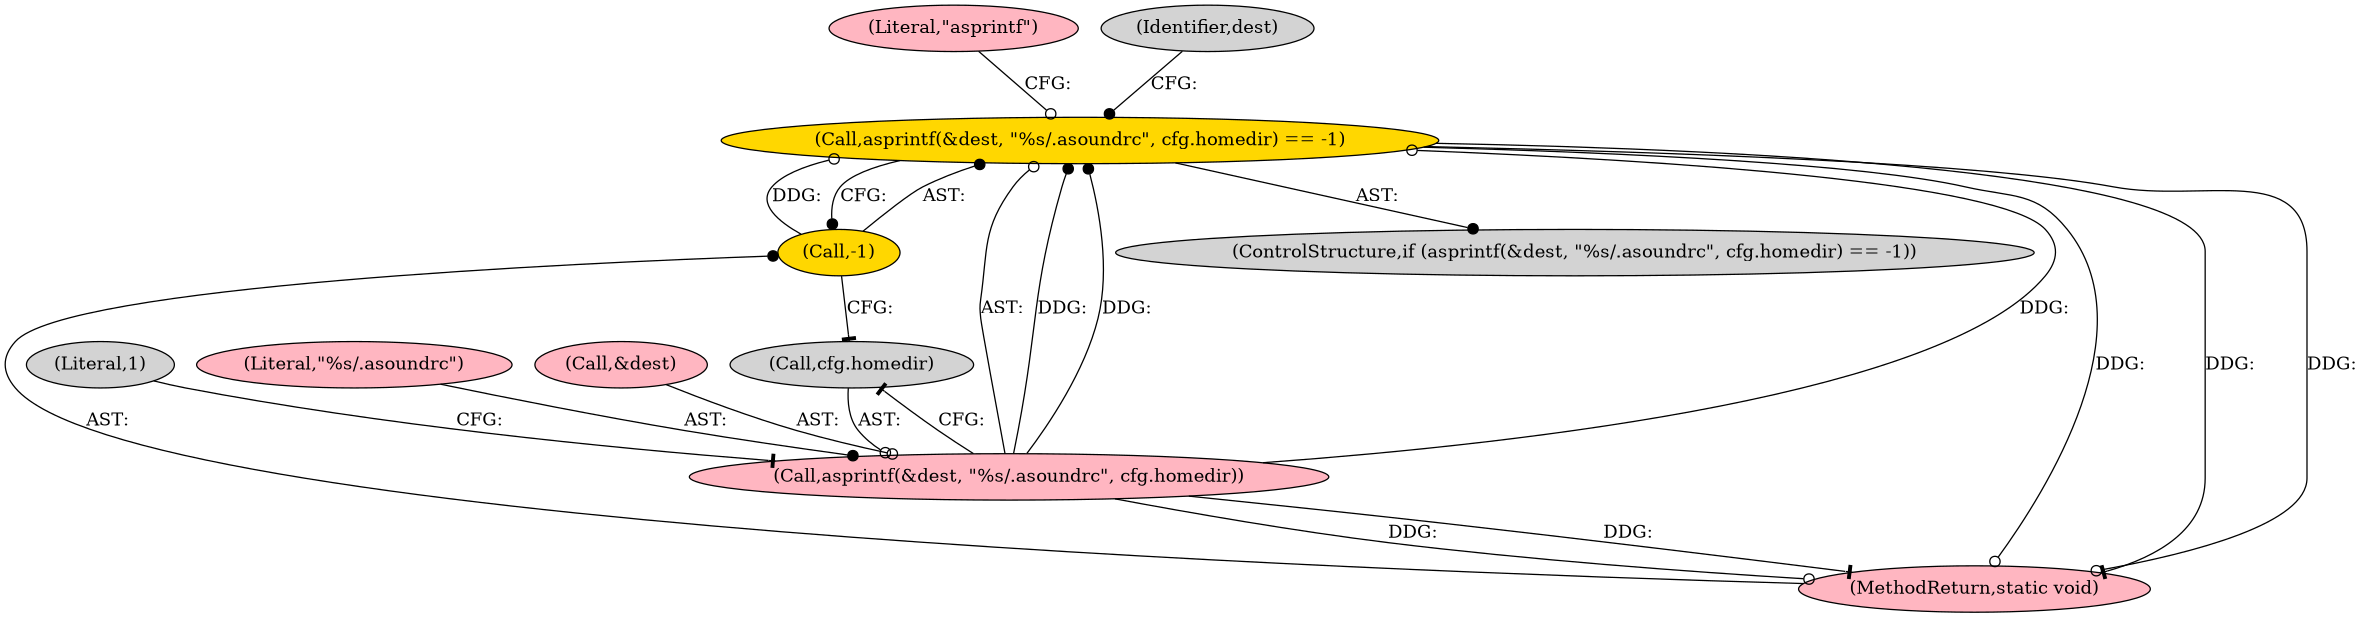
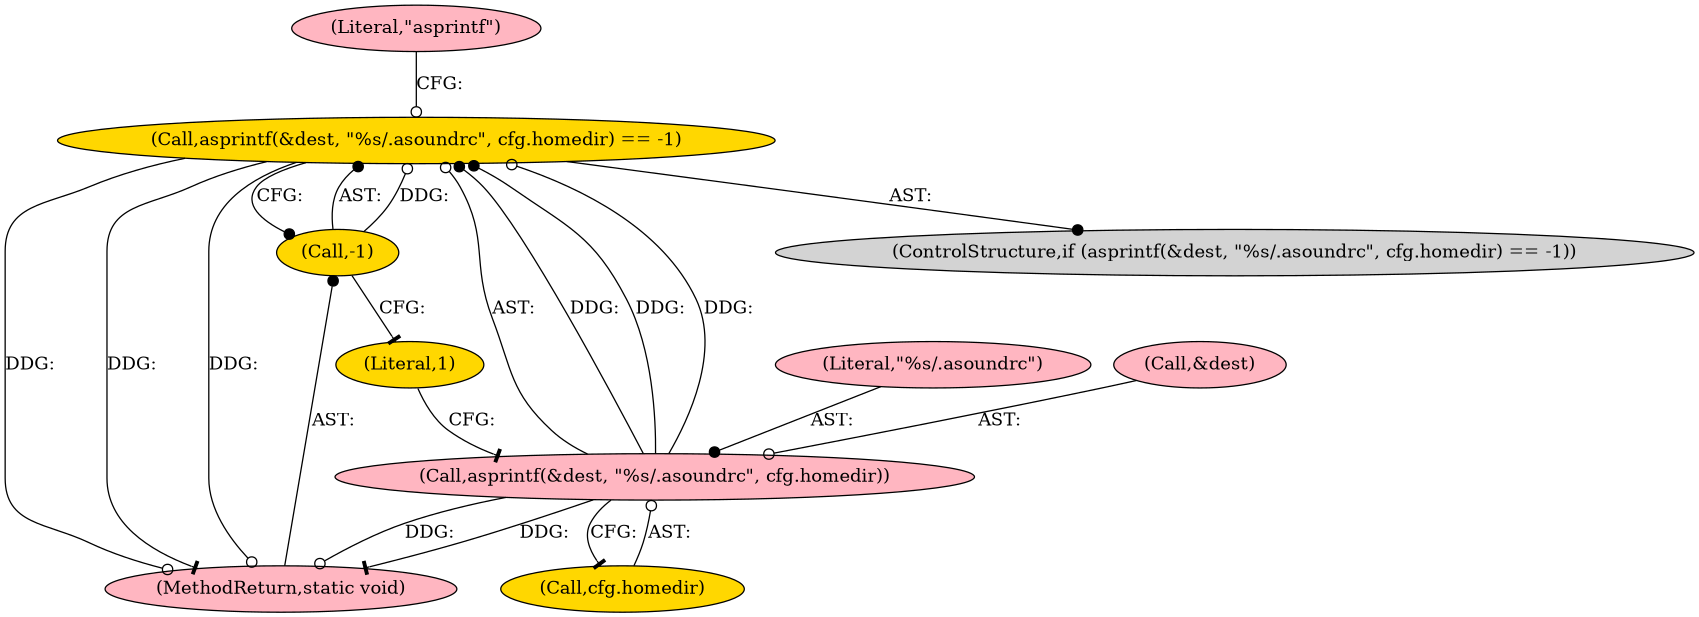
(1208, 28) -> none
(845, 305) -> (372, 306)
(100, 365) -> (410, 365)
(852, 365) -> (623, 589)
